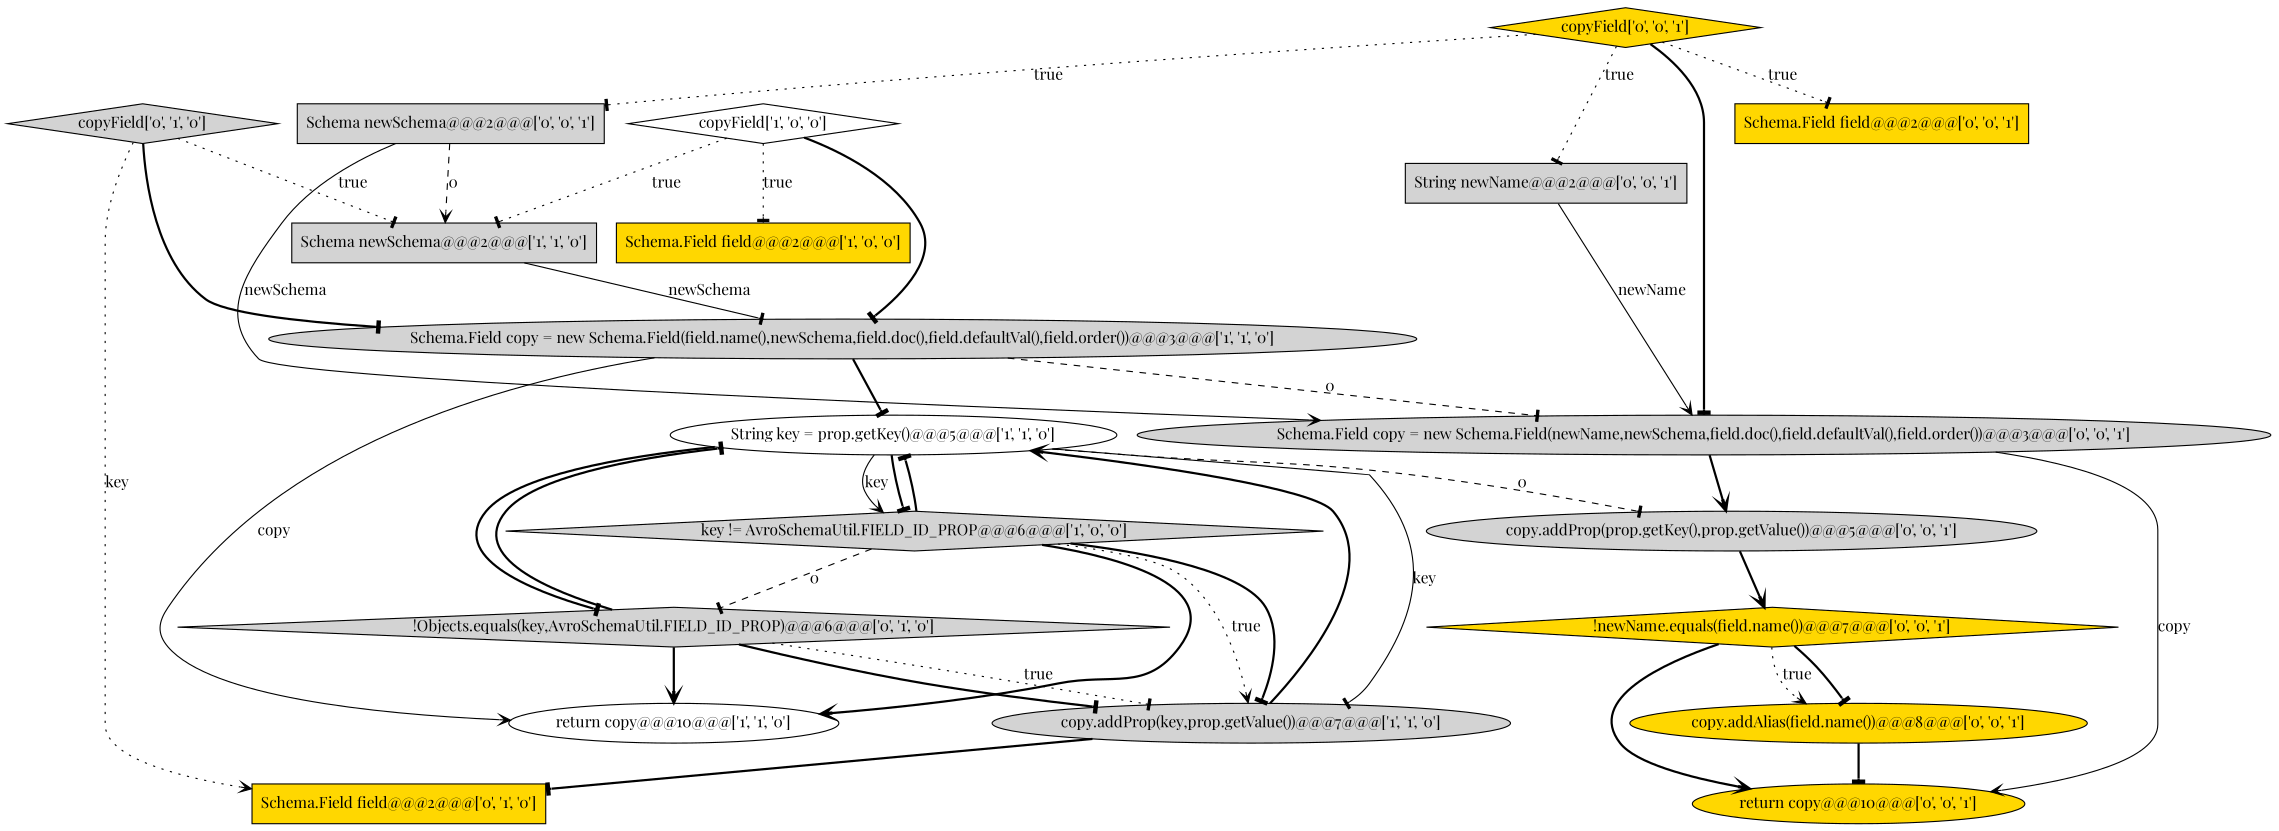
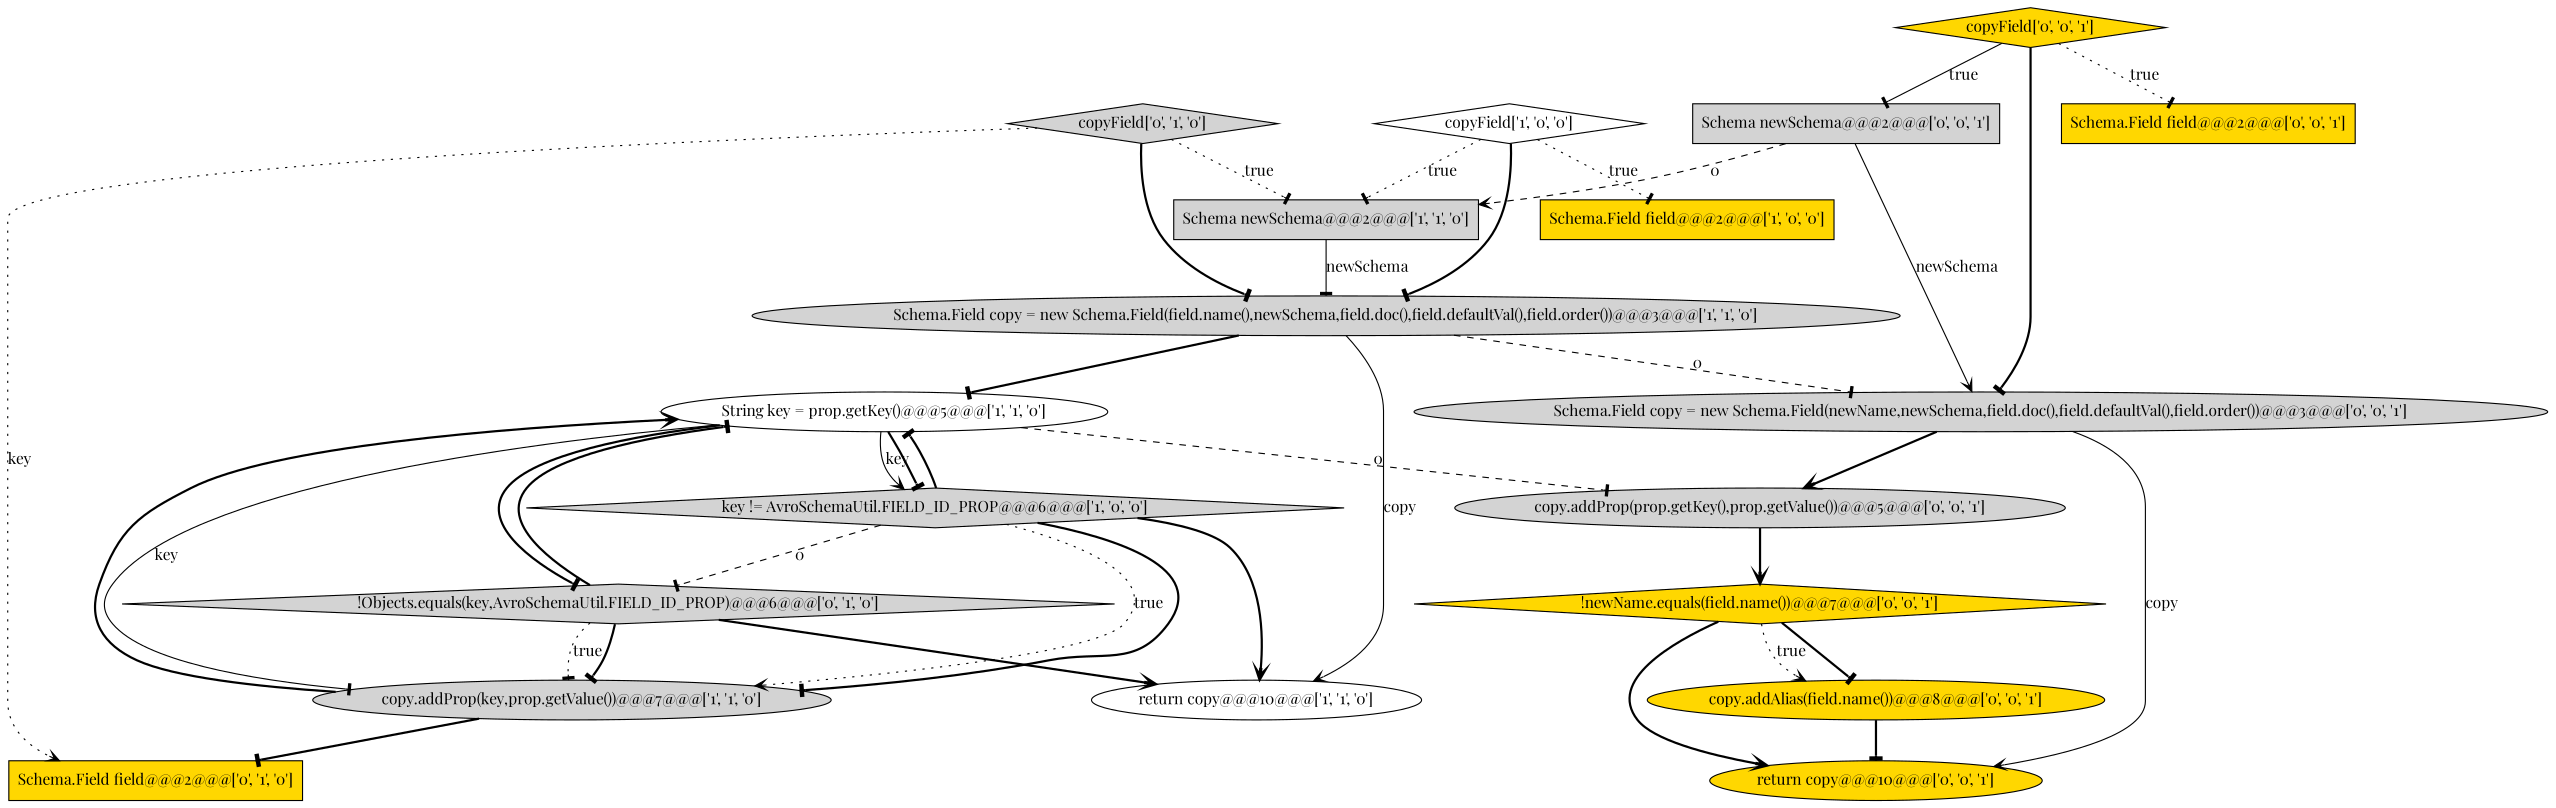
(1073, 66) -> (1945, 72)
(1546, 183) -> none
